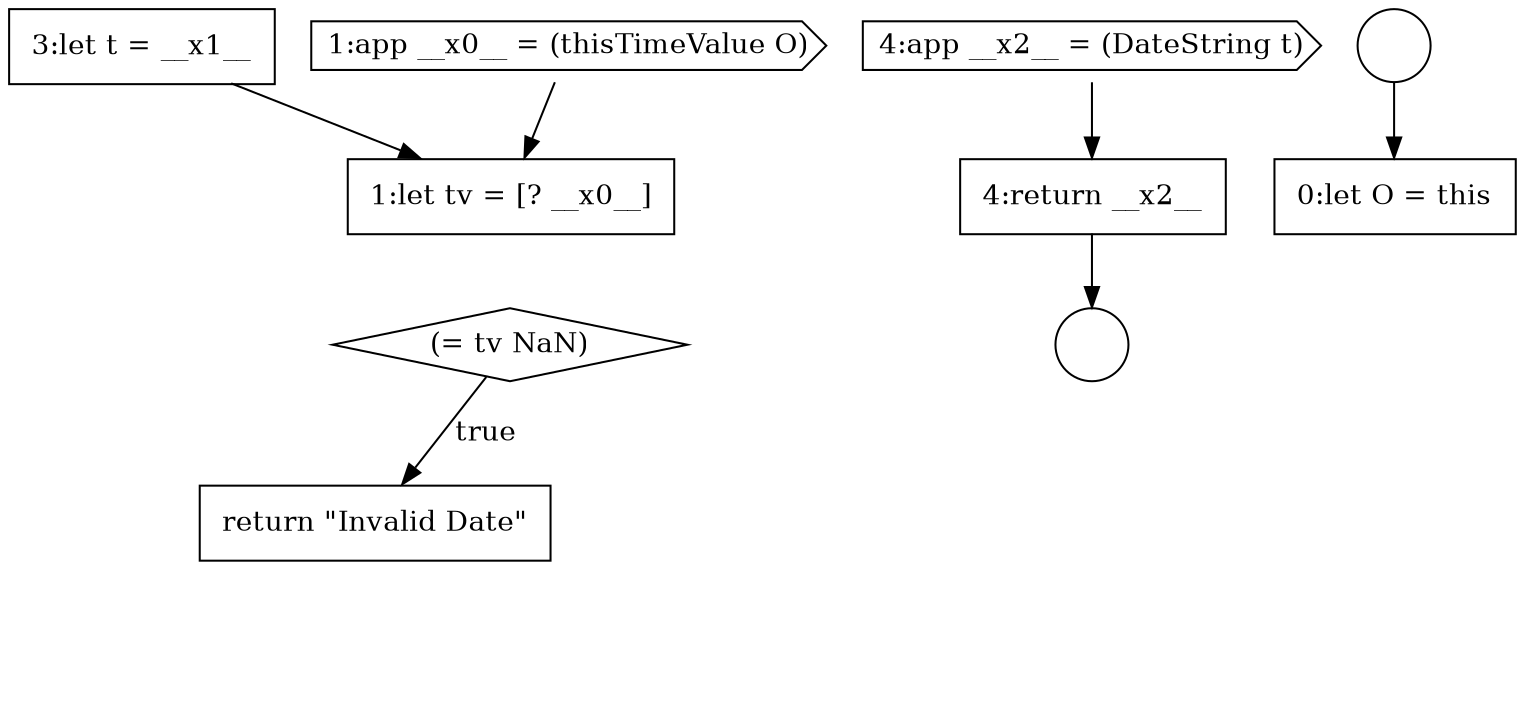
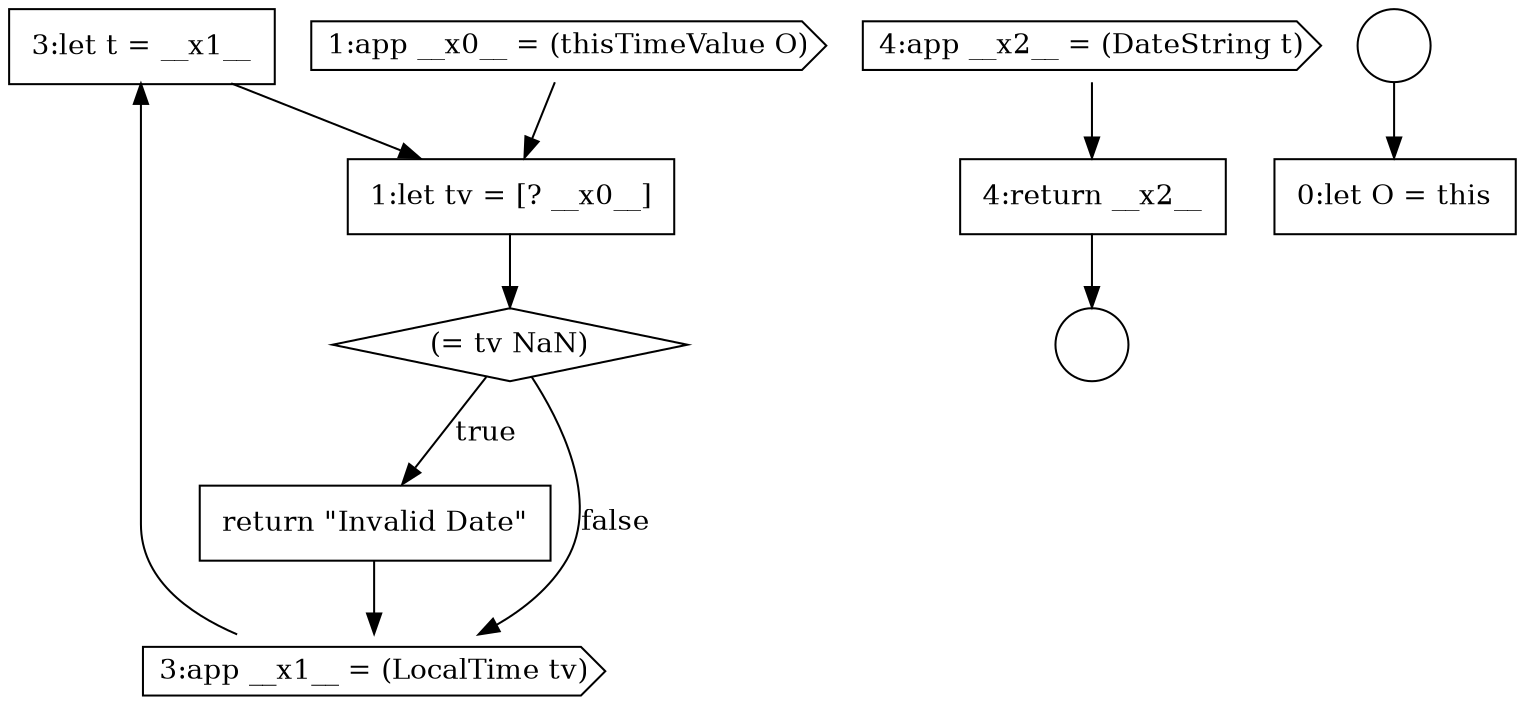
none -> (510, 260)
none -> (374, 671)
